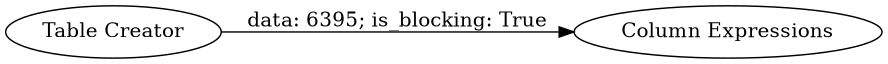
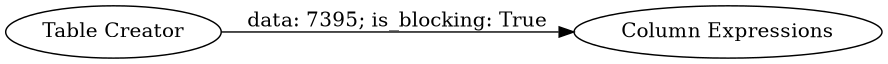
(398, 21) -> (398, 21)
